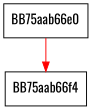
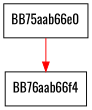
(46, 89) -> (46, 89)
